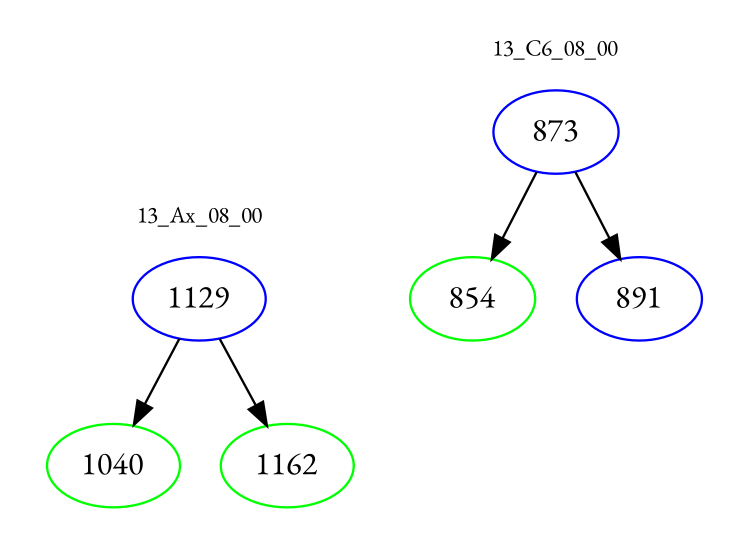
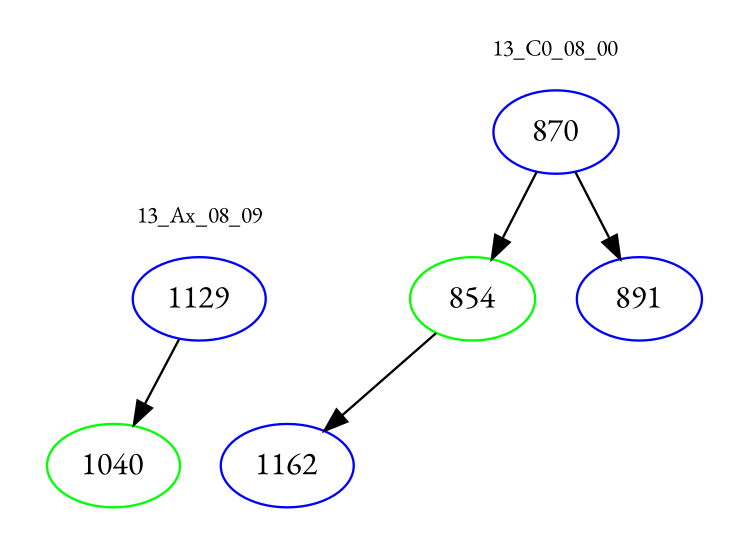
(556, 50) -> (556, 50)
(556, 132) -> (556, 132)
(200, 217) -> (200, 217)
(238, 372) -> (389, 374)
(287, 466) -> (287, 466)
